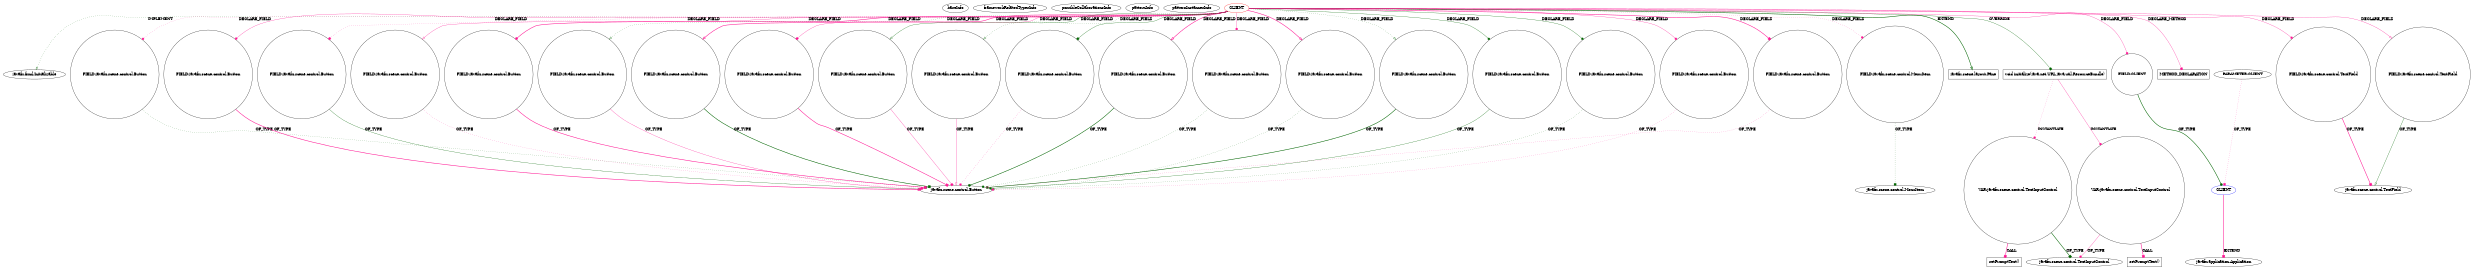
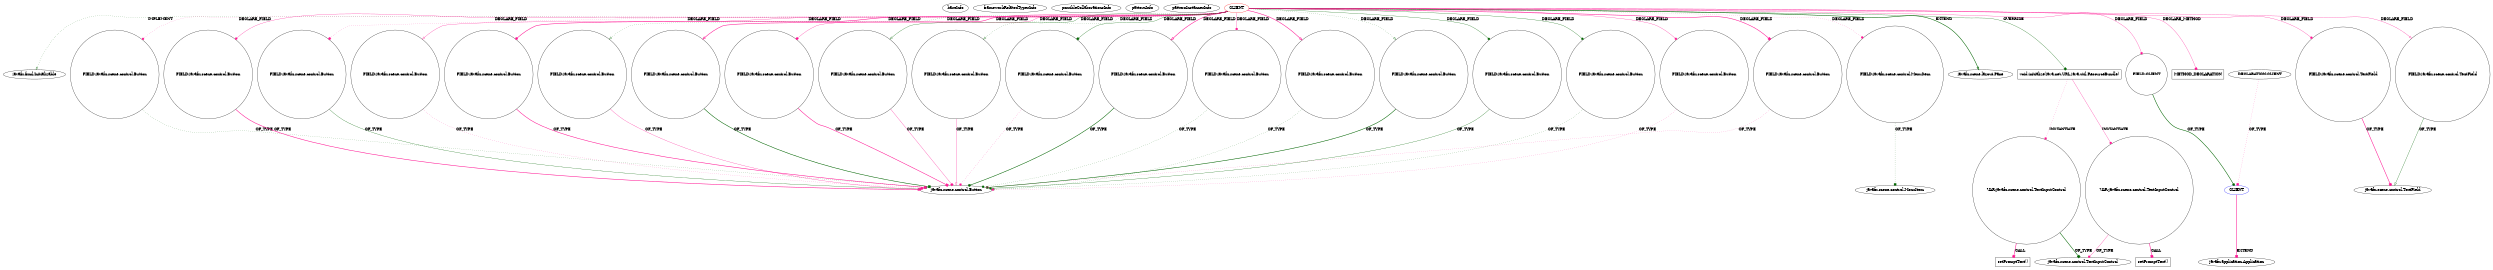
(1973, 74) -> (1981, 74)
(2243, 74) -> (2260, 74)
